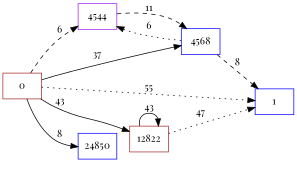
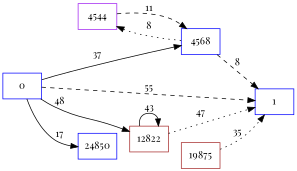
(149, 26) -> (149, 26)
(49, 49) -> none
(22, 86) -> (22, 86)
(145, 94) -> (145, 94)
(60, 101) -> (60, 101)
(60, 134) -> (60, 134)
none -> (201, 156)
